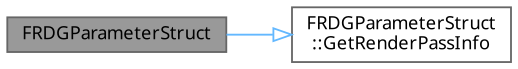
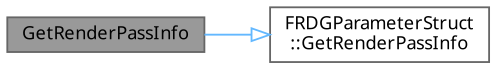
(117, 35) -> (106, 35)
